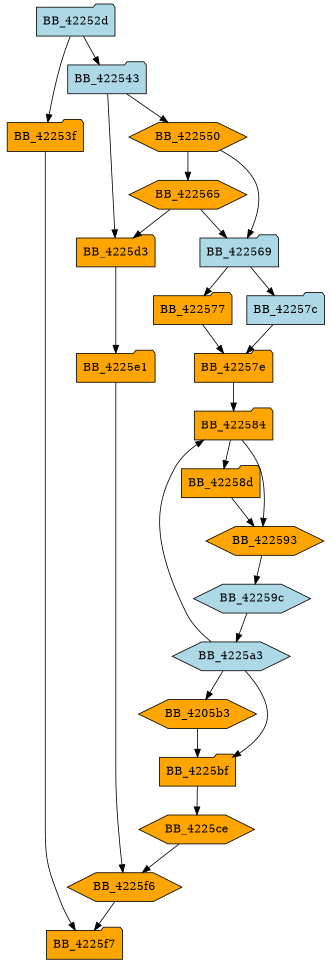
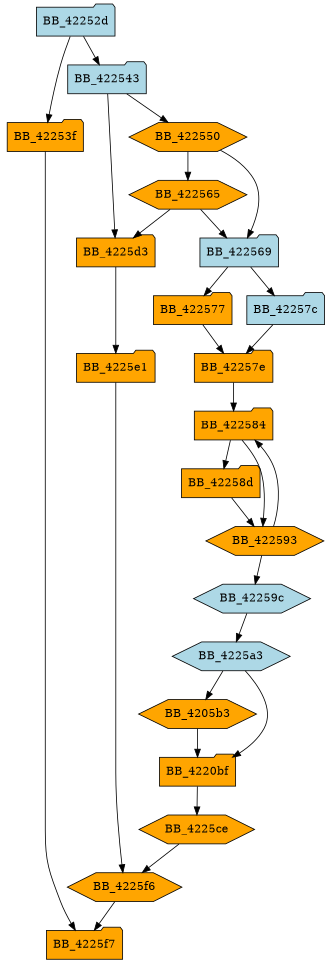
(162, 544) -> (278, 484)
(198, 772) -> (198, 772)
